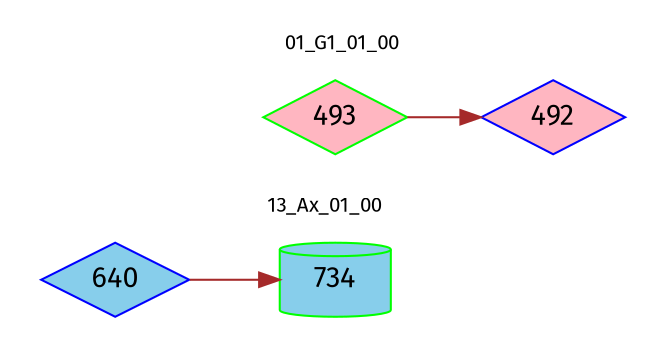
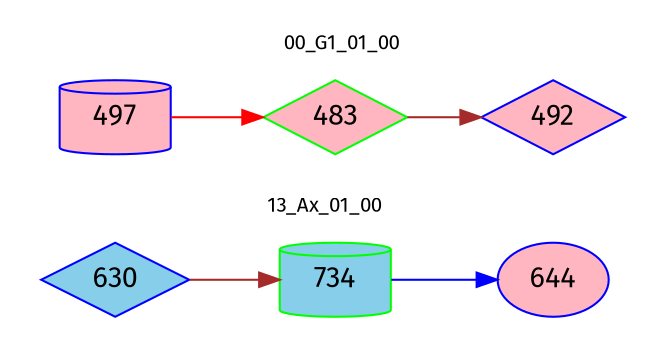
(342, 44) -> (342, 44)
none -> (115, 117)
(335, 117) -> (335, 117)
(115, 280) -> (115, 280)
none -> (553, 280)
